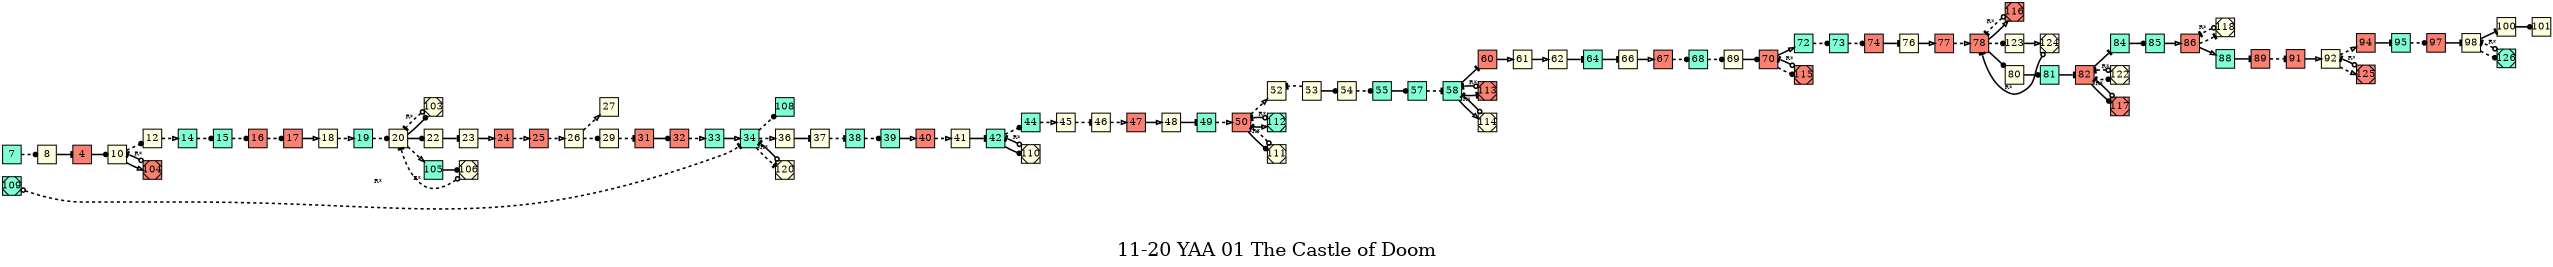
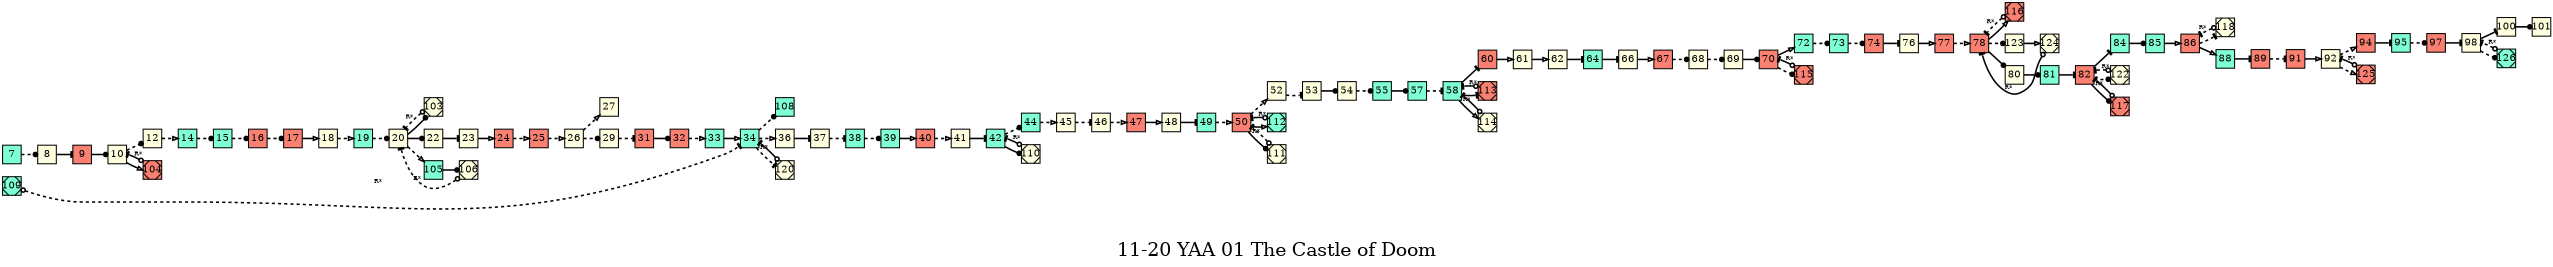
(1698, 59) -> (1698, 59)
(1296, 86) -> (1293, 96)
(82, 154) -> (82, 154)
